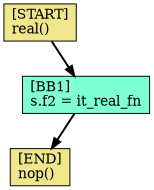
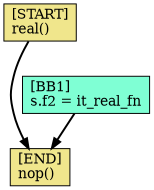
(60, 54) -> (11, 90)
